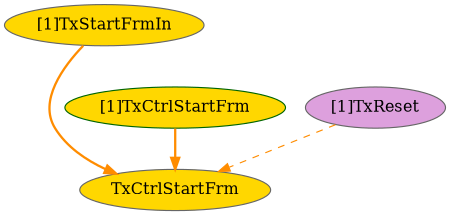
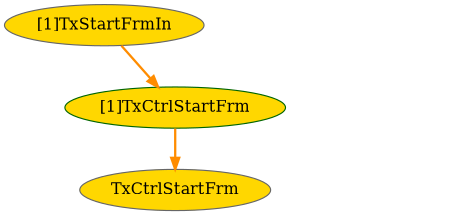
(375, 108) -> none
(50, 115) -> (136, 62)
